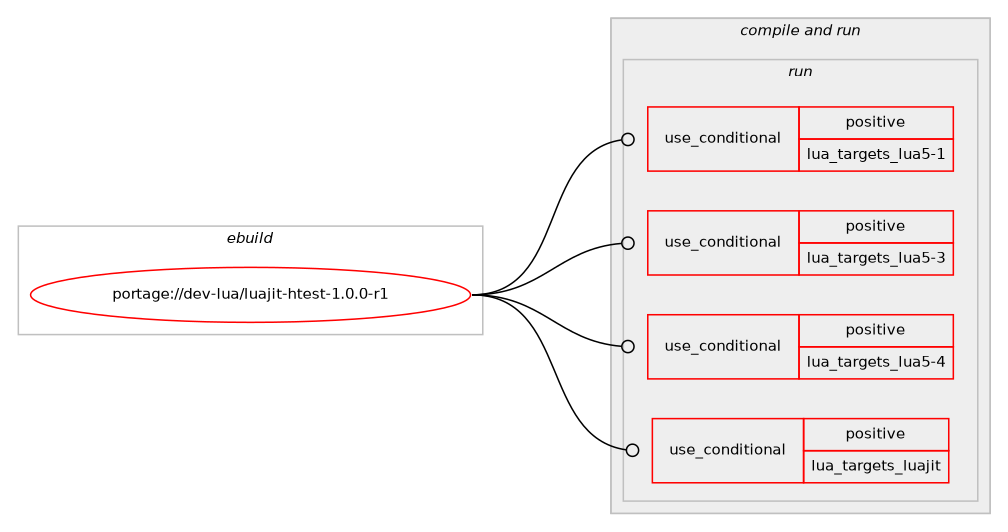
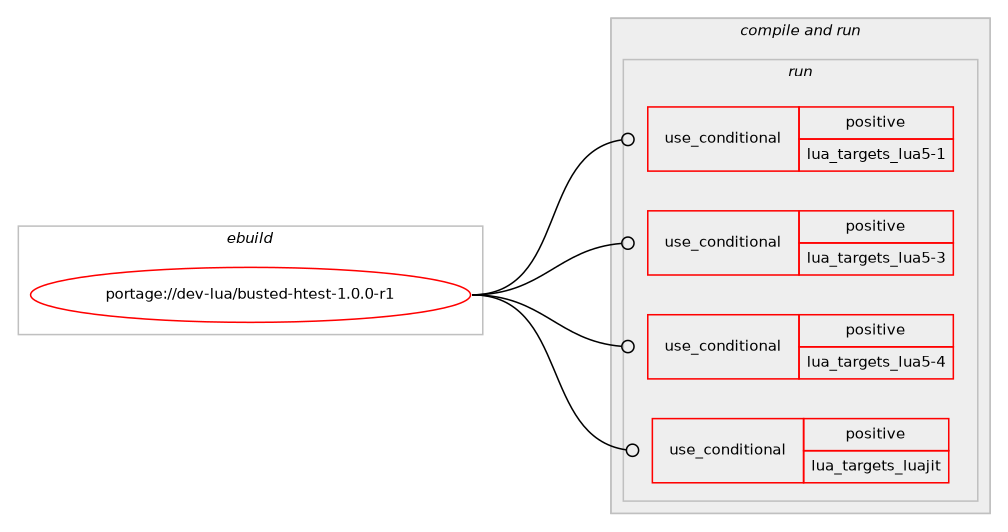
(251, 295) -> (251, 295)
